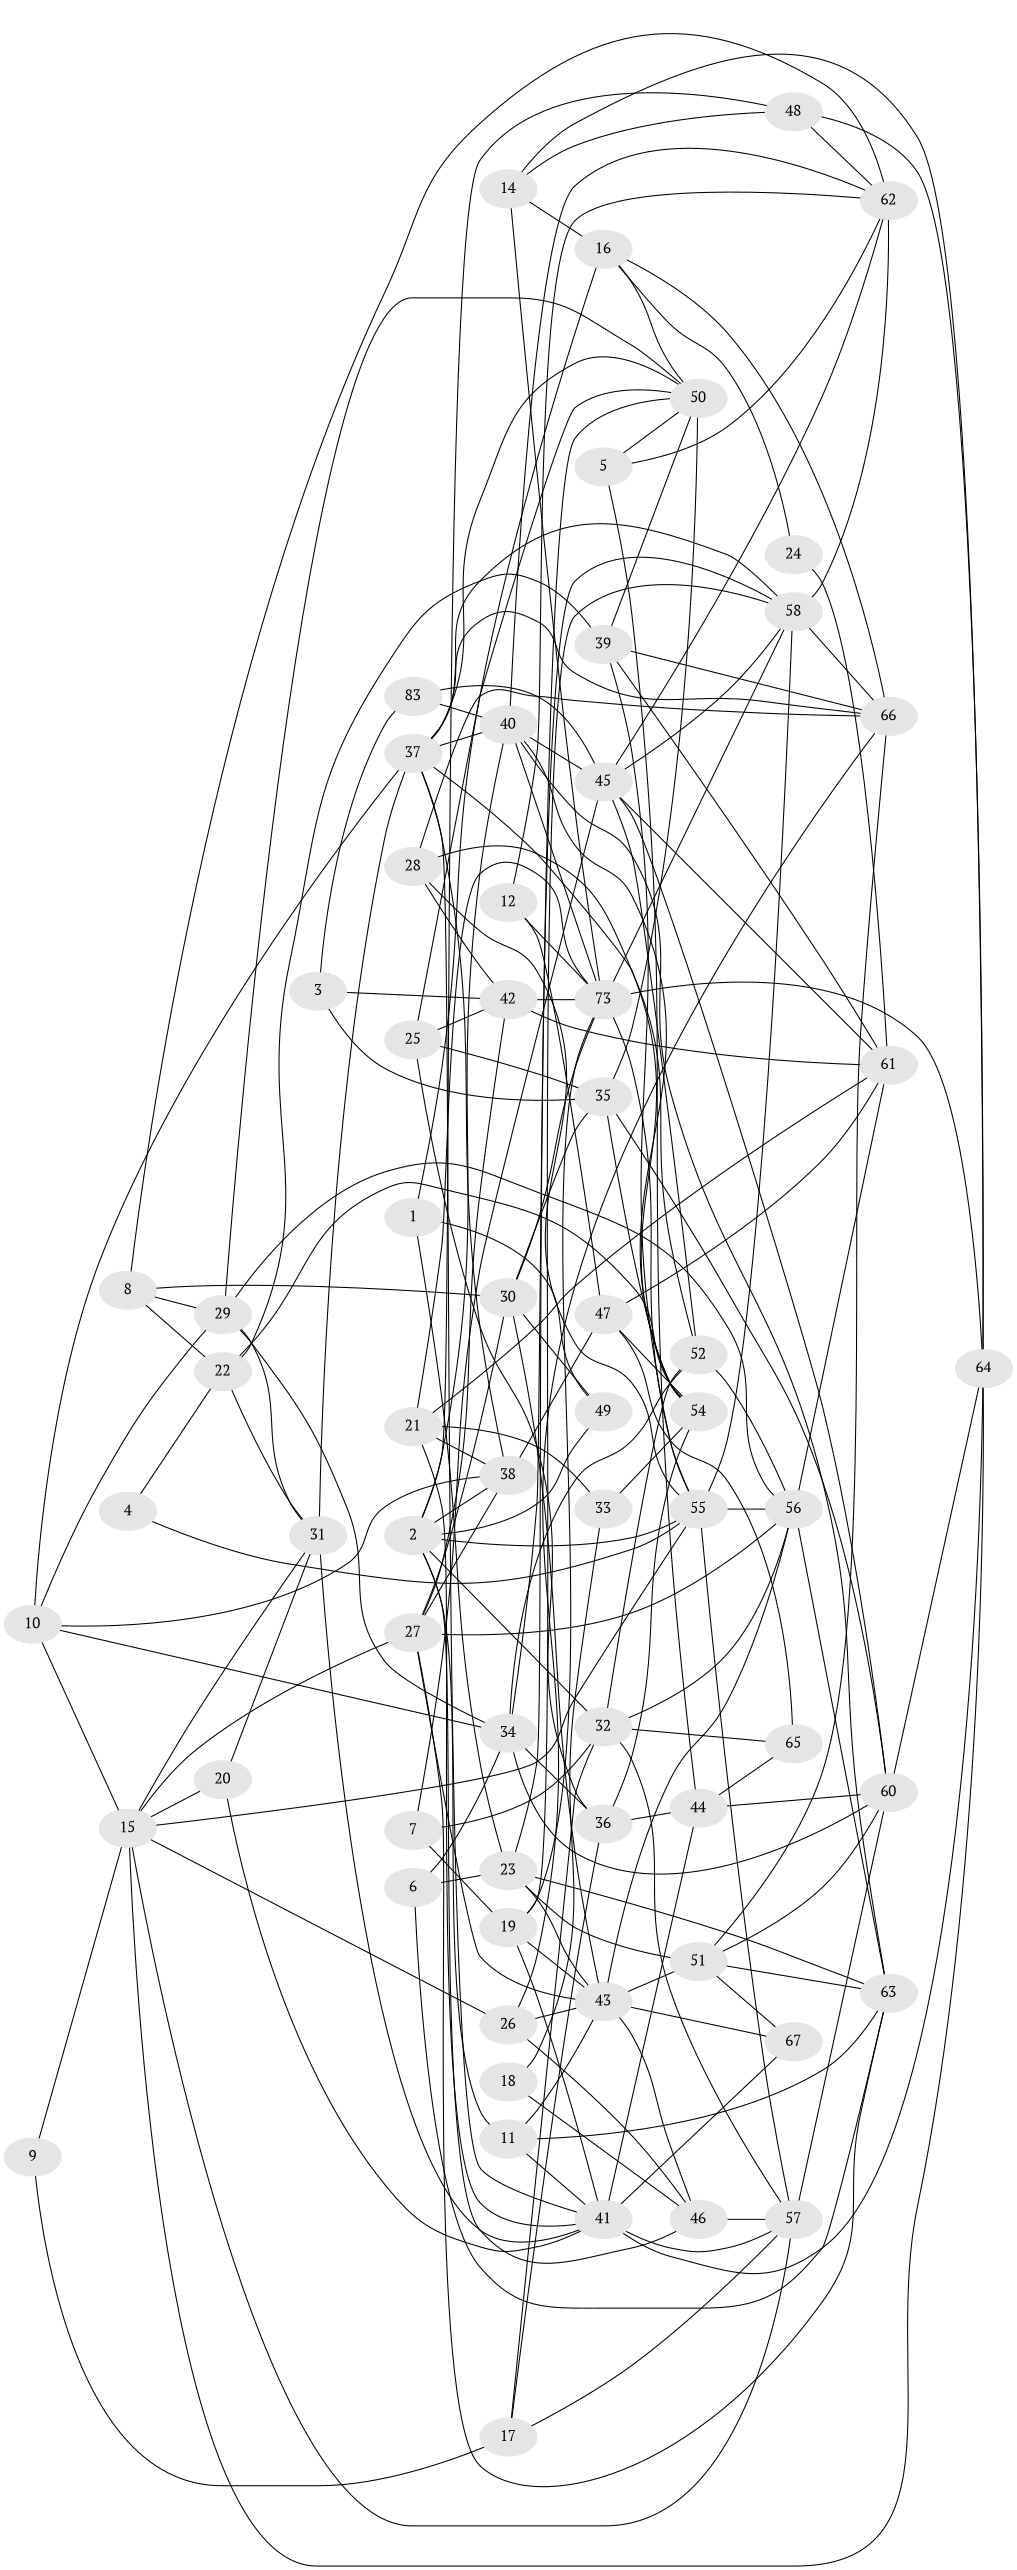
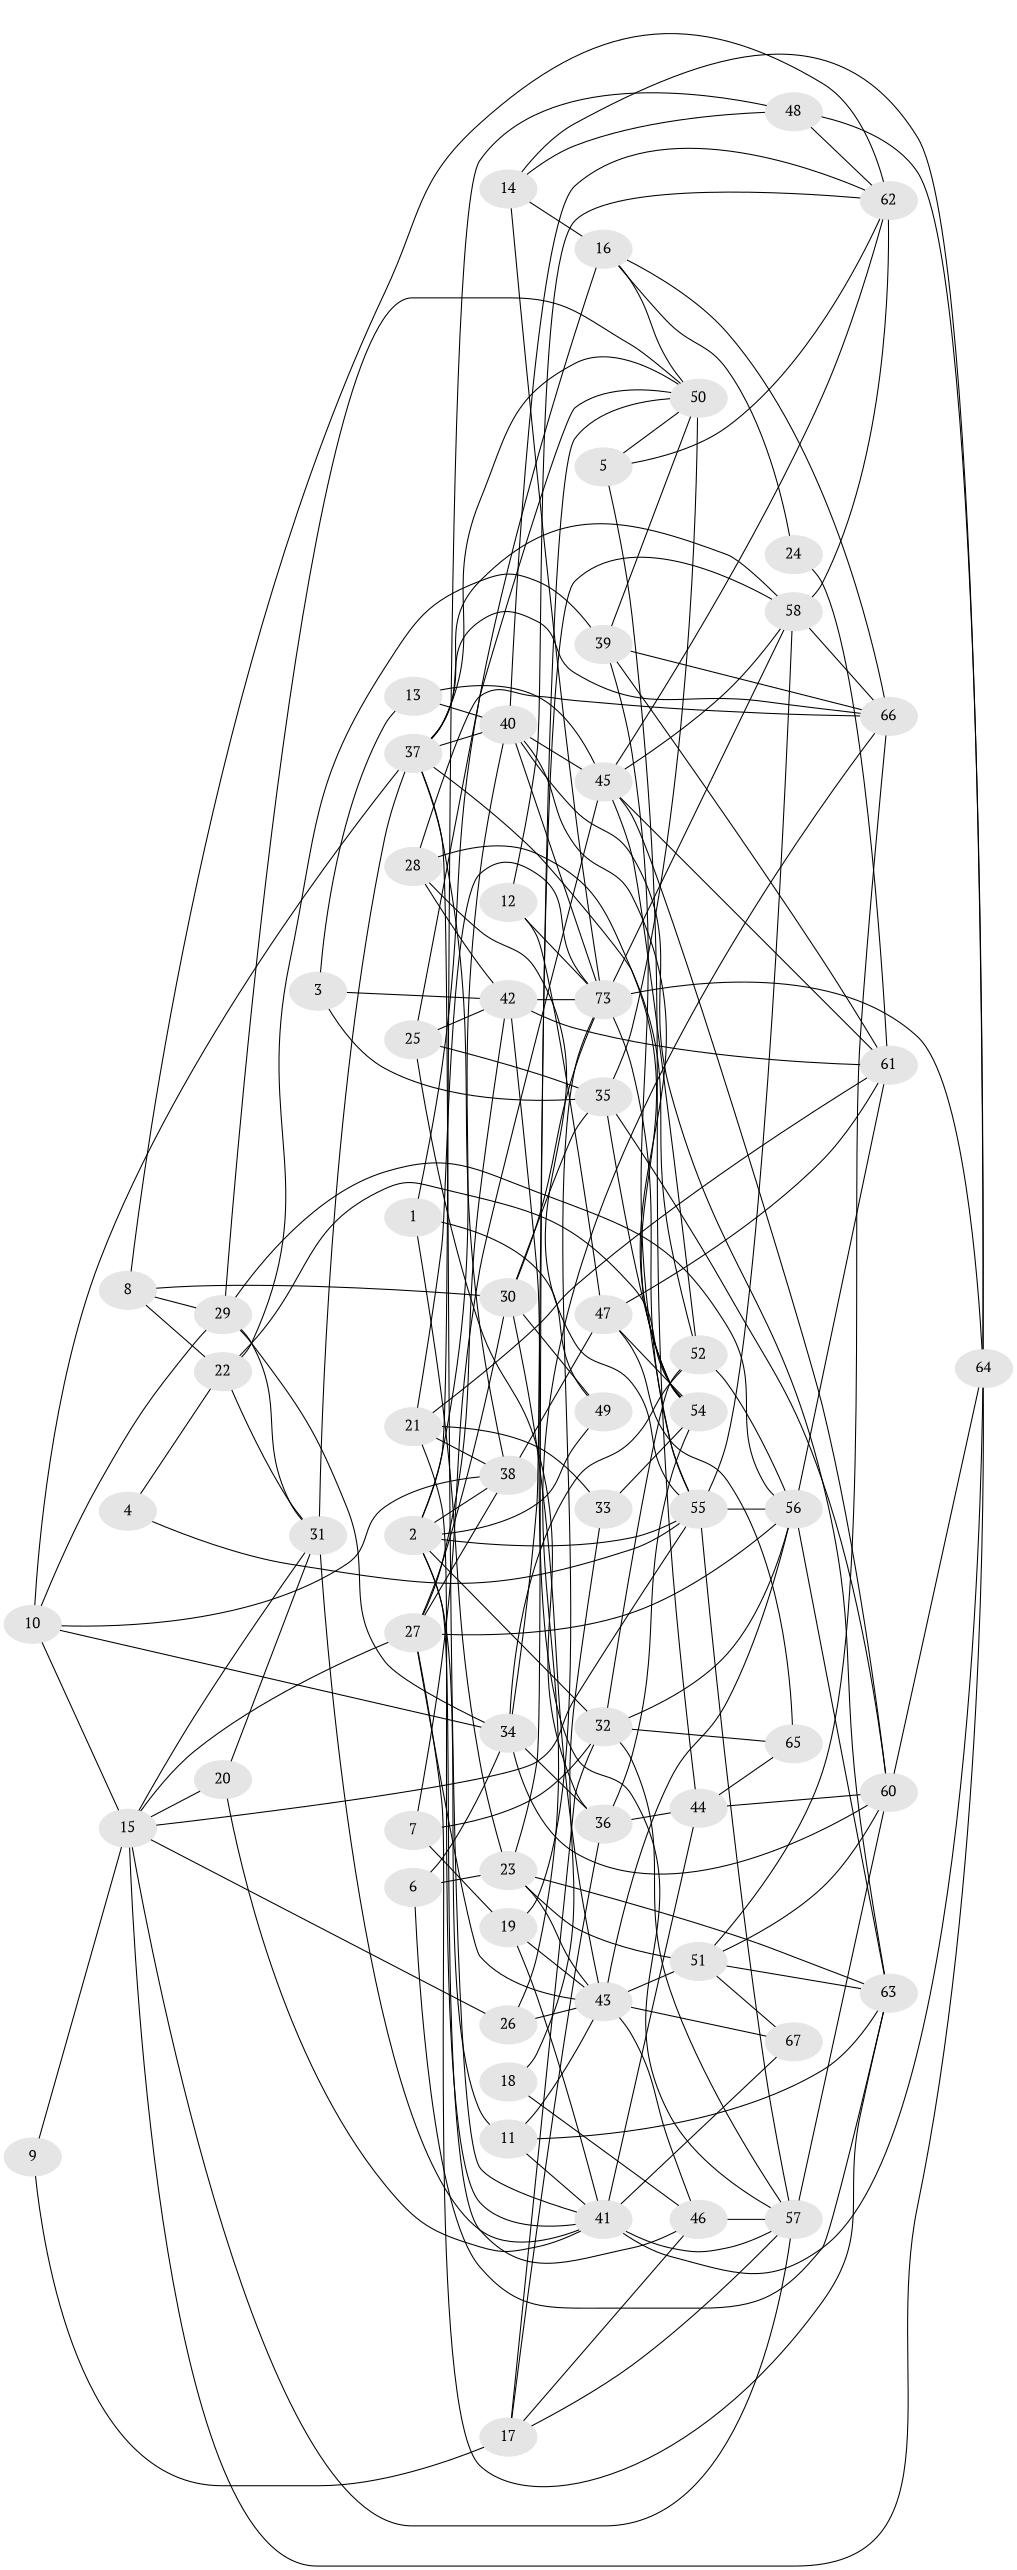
(413, 696) -> (413, 696)
(548, 1164) -> none
none -> (595, 1773)
(612, 2115) -> (604, 2328)
